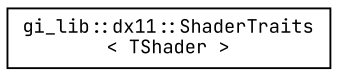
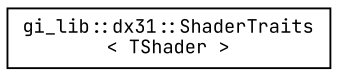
(169, 38) -> (169, 38)
